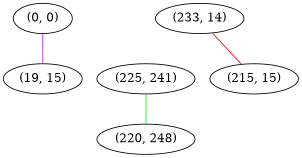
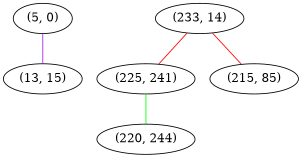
(43, 18) -> (43, 18)
none -> (173, 49)
(43, 79) -> (43, 79)
(254, 79) -> (254, 79)
(146, 139) -> (146, 139)
